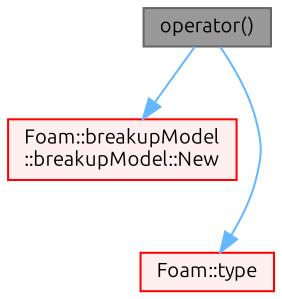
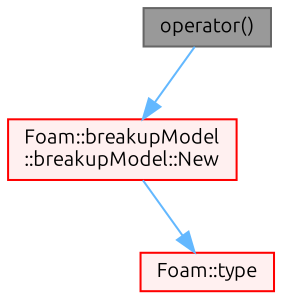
(260, 139) -> (163, 208)
